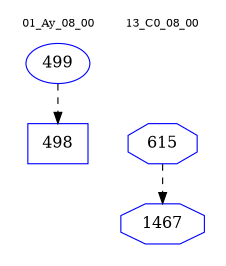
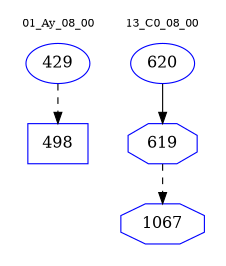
(58, 63) -> (58, 63)
none -> (163, 63)
(163, 144) -> (163, 144)
(163, 224) -> (163, 224)
